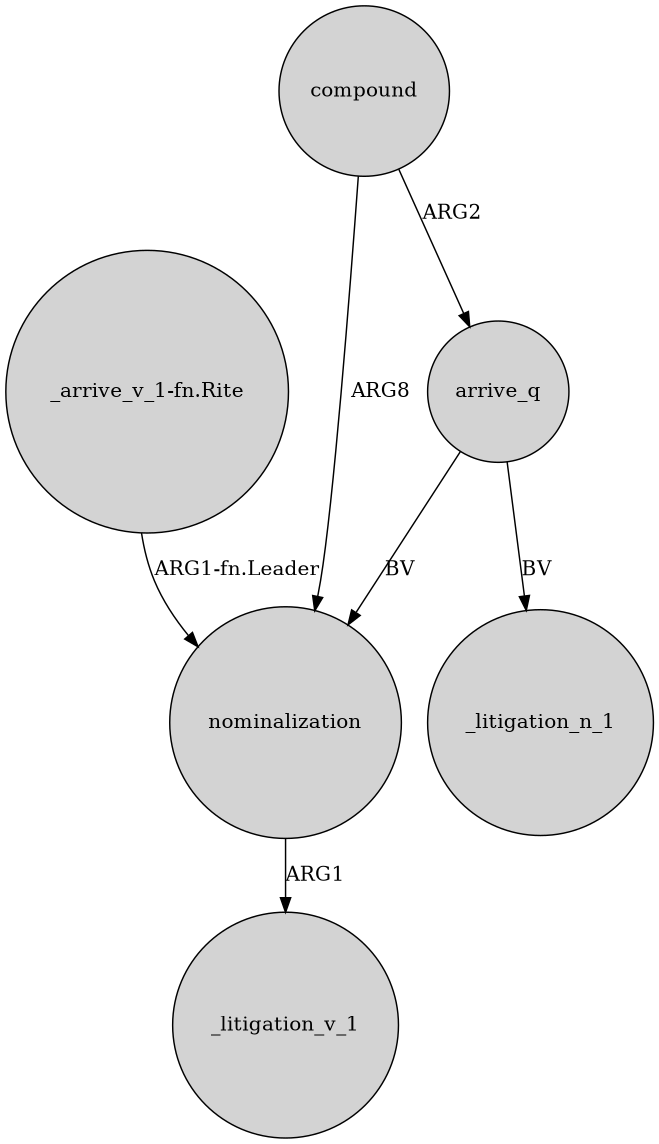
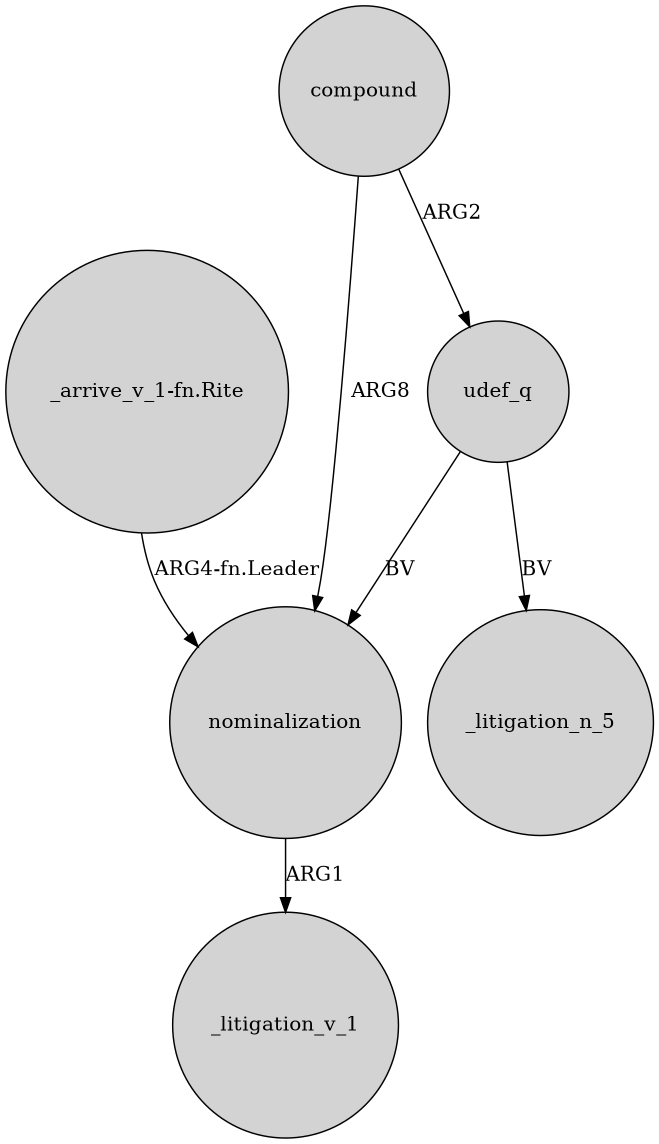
(498, 392) -> (498, 392)
(237, 570) -> (237, 570)
(541, 723) -> (541, 723)
